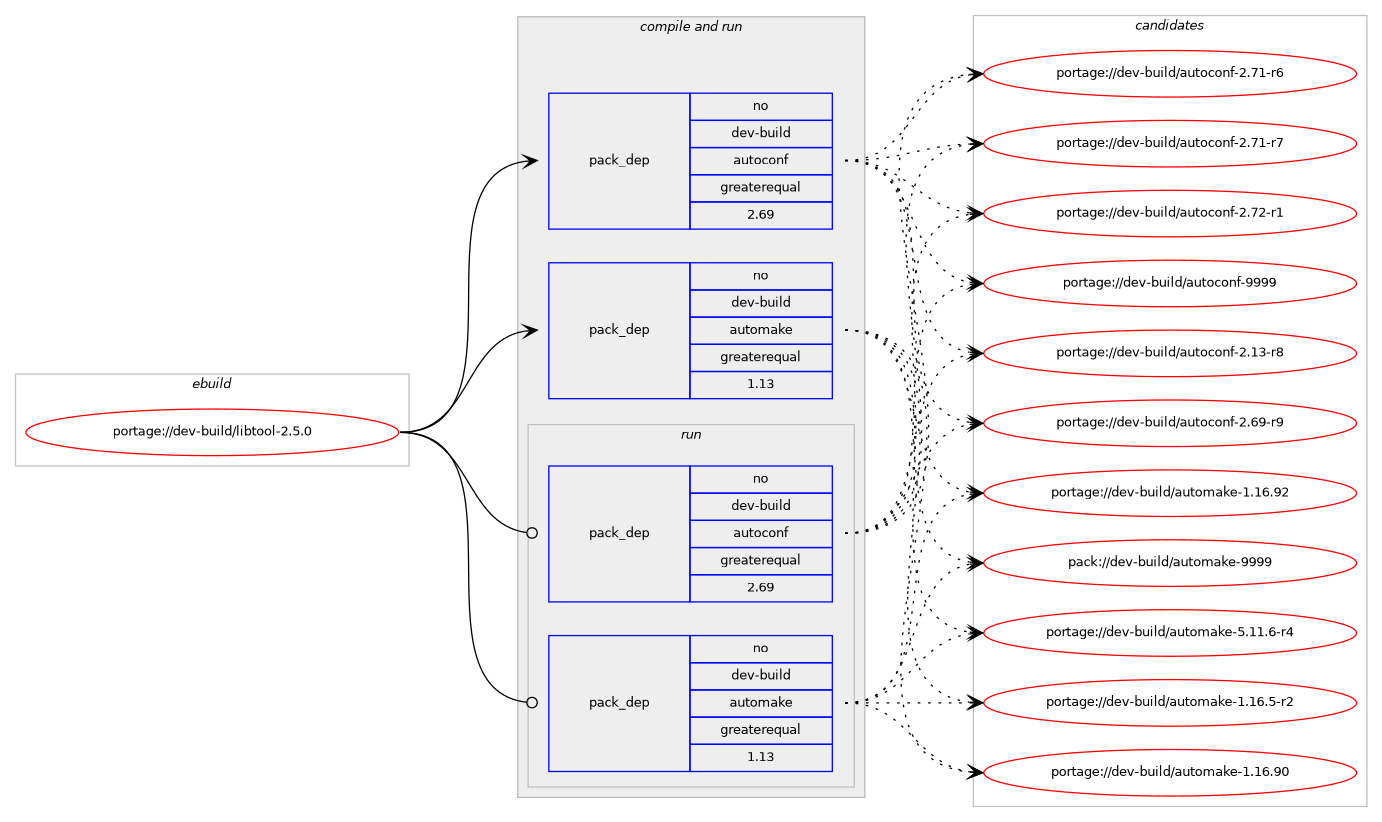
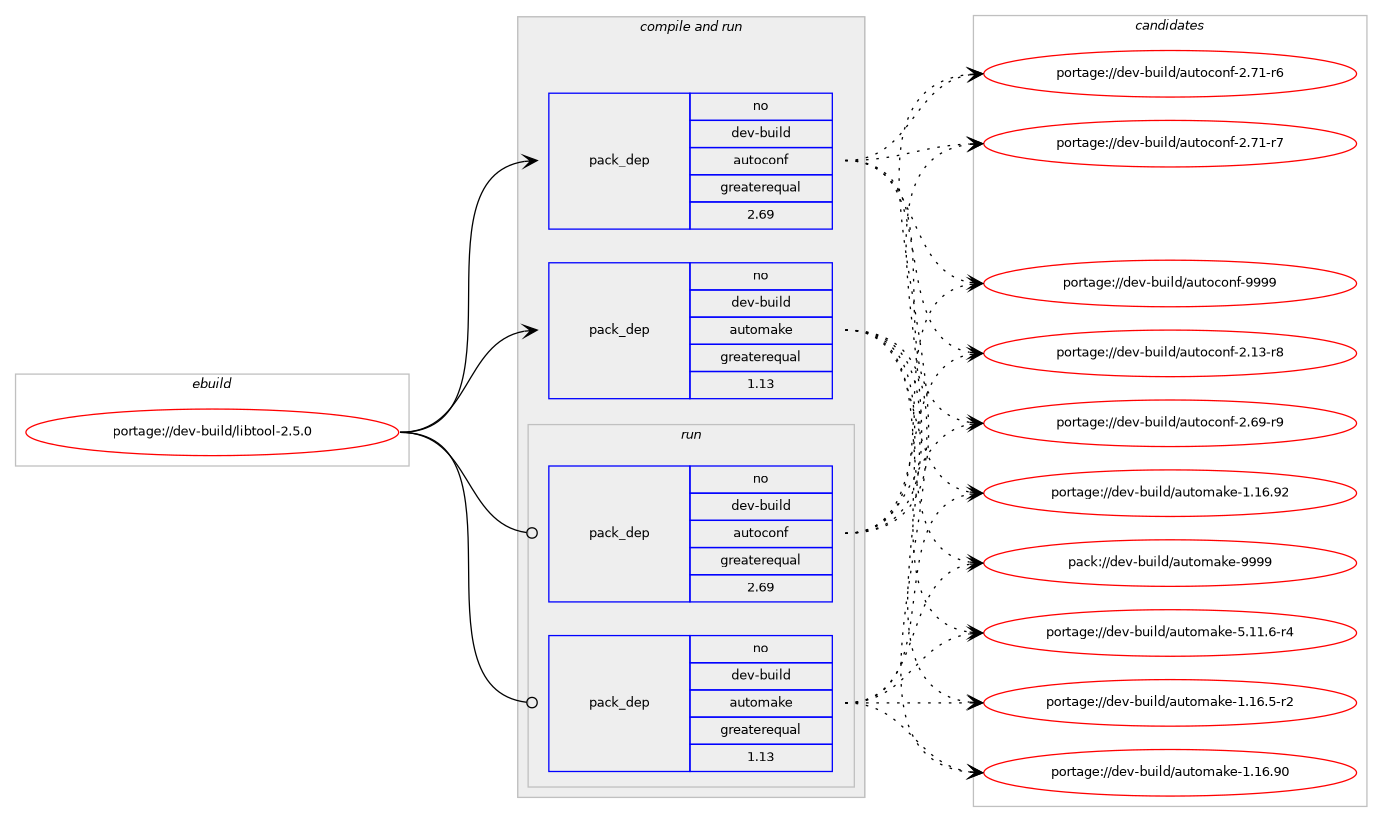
(1170, 214) -> none
